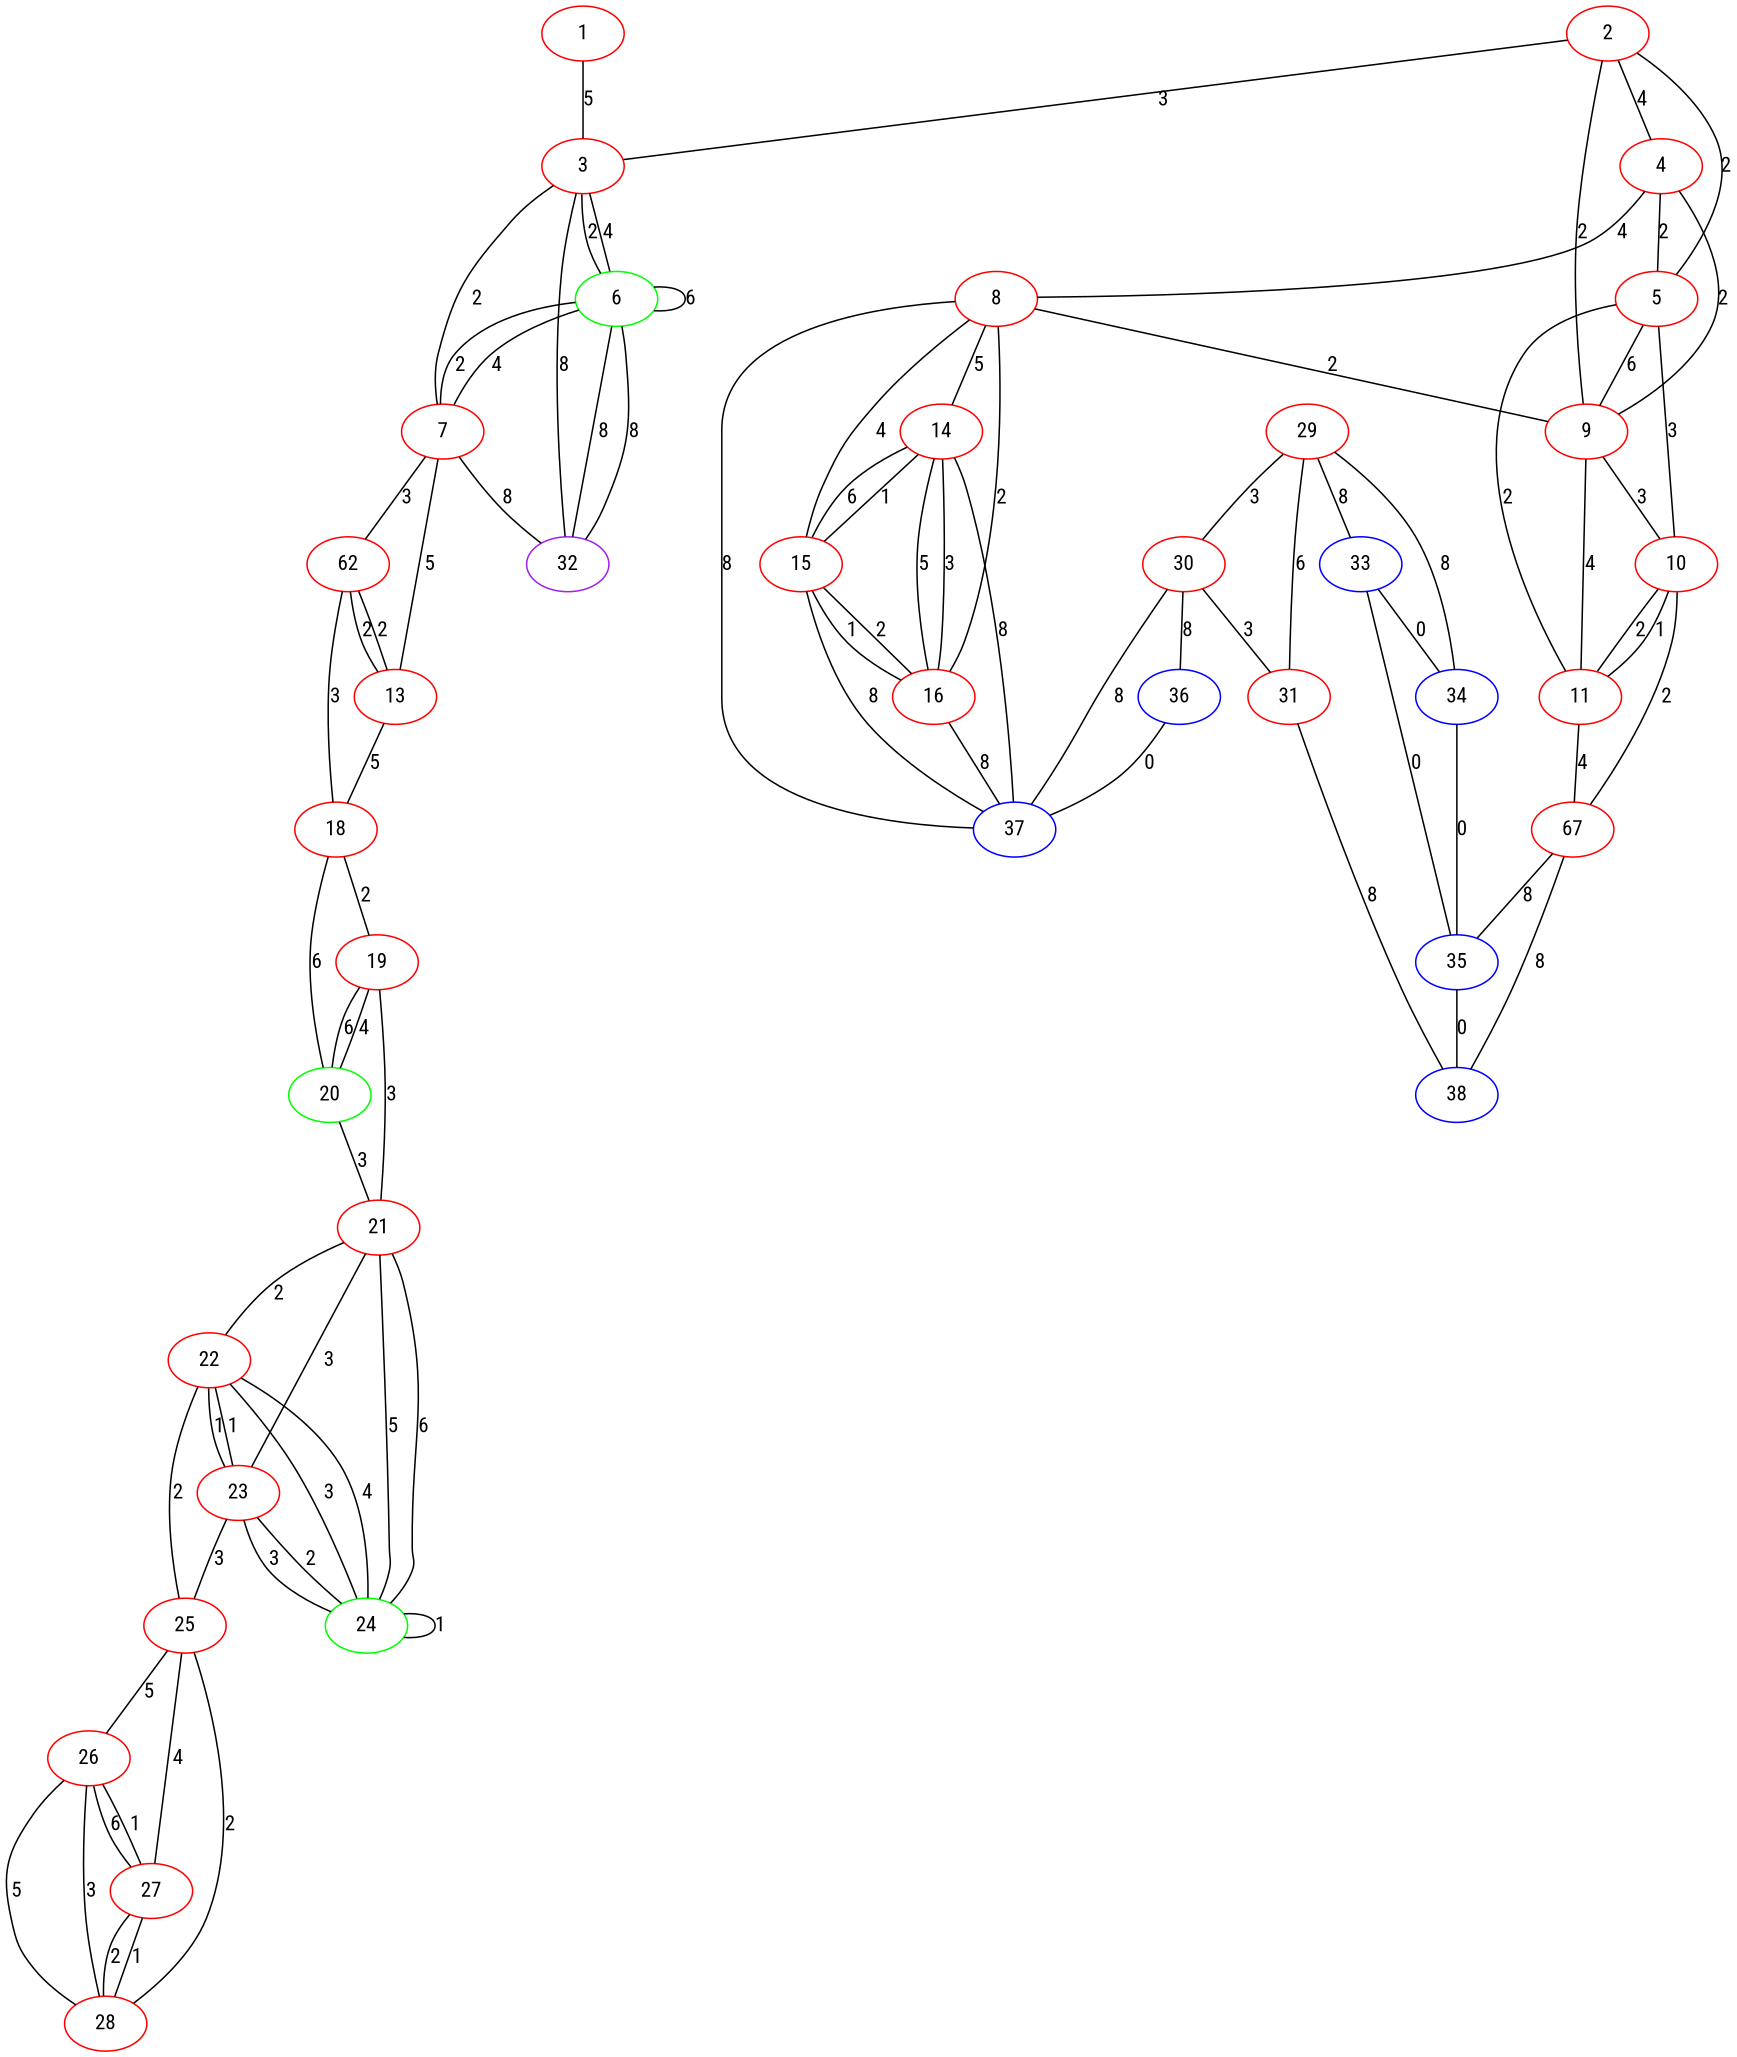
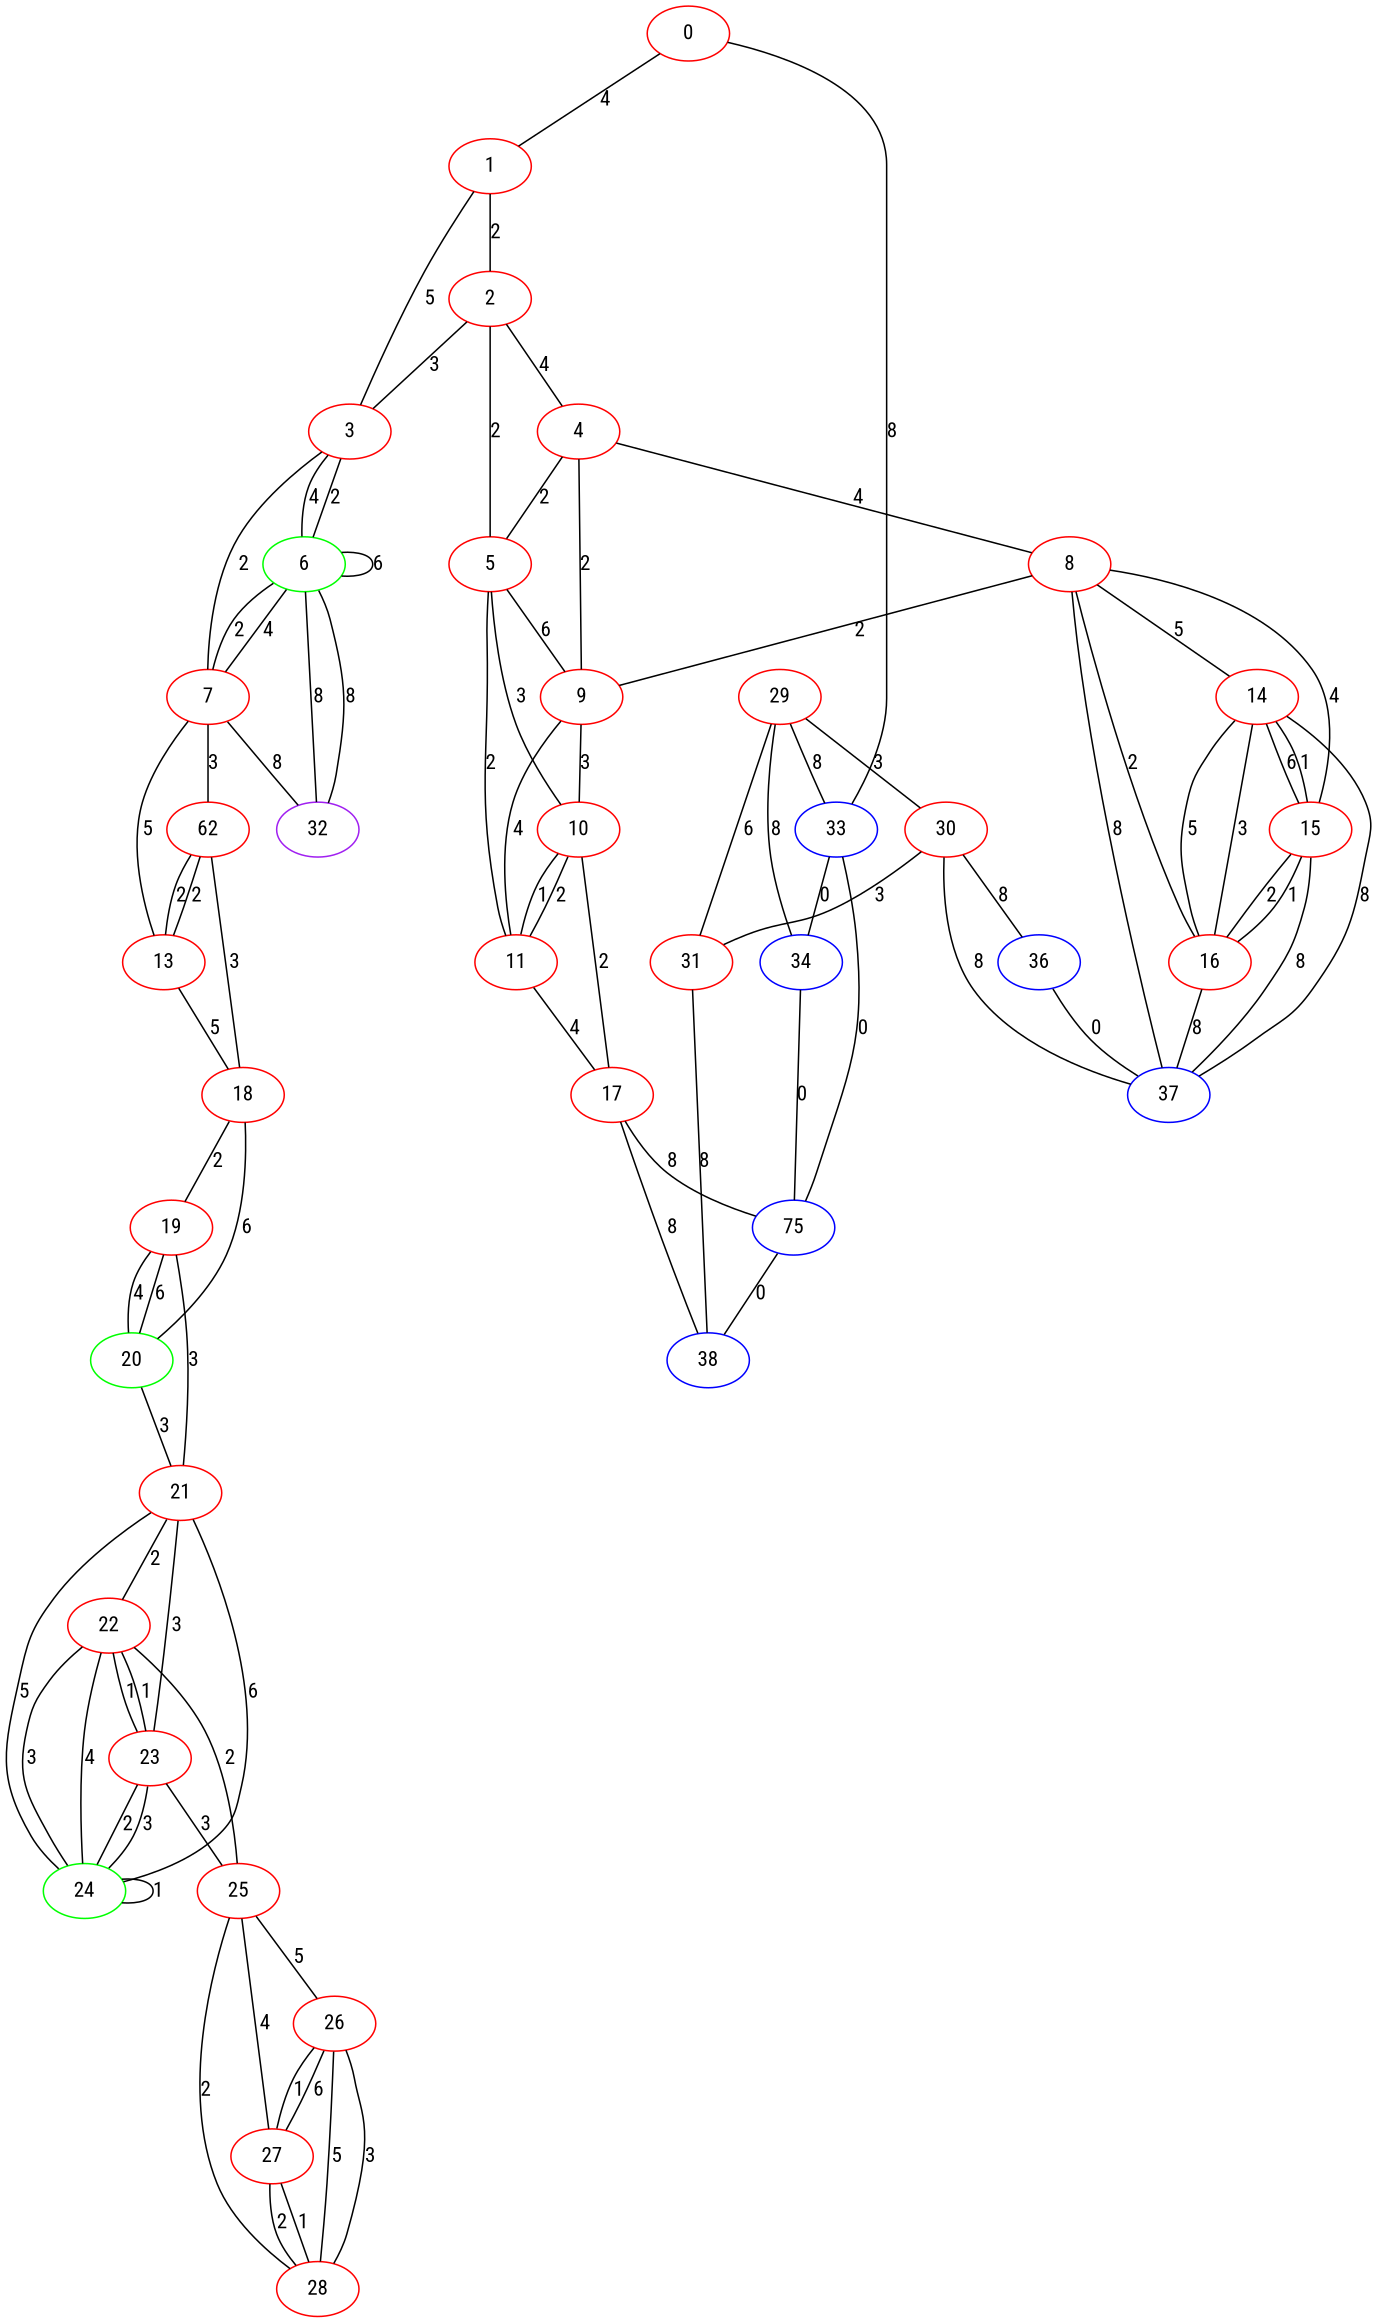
none -> (688, 34)
(1577, 231) -> (490, 233)
(557, 364) -> none
(1573, 830) -> (612, 1095)
(1457, 962) -> (794, 1228)
